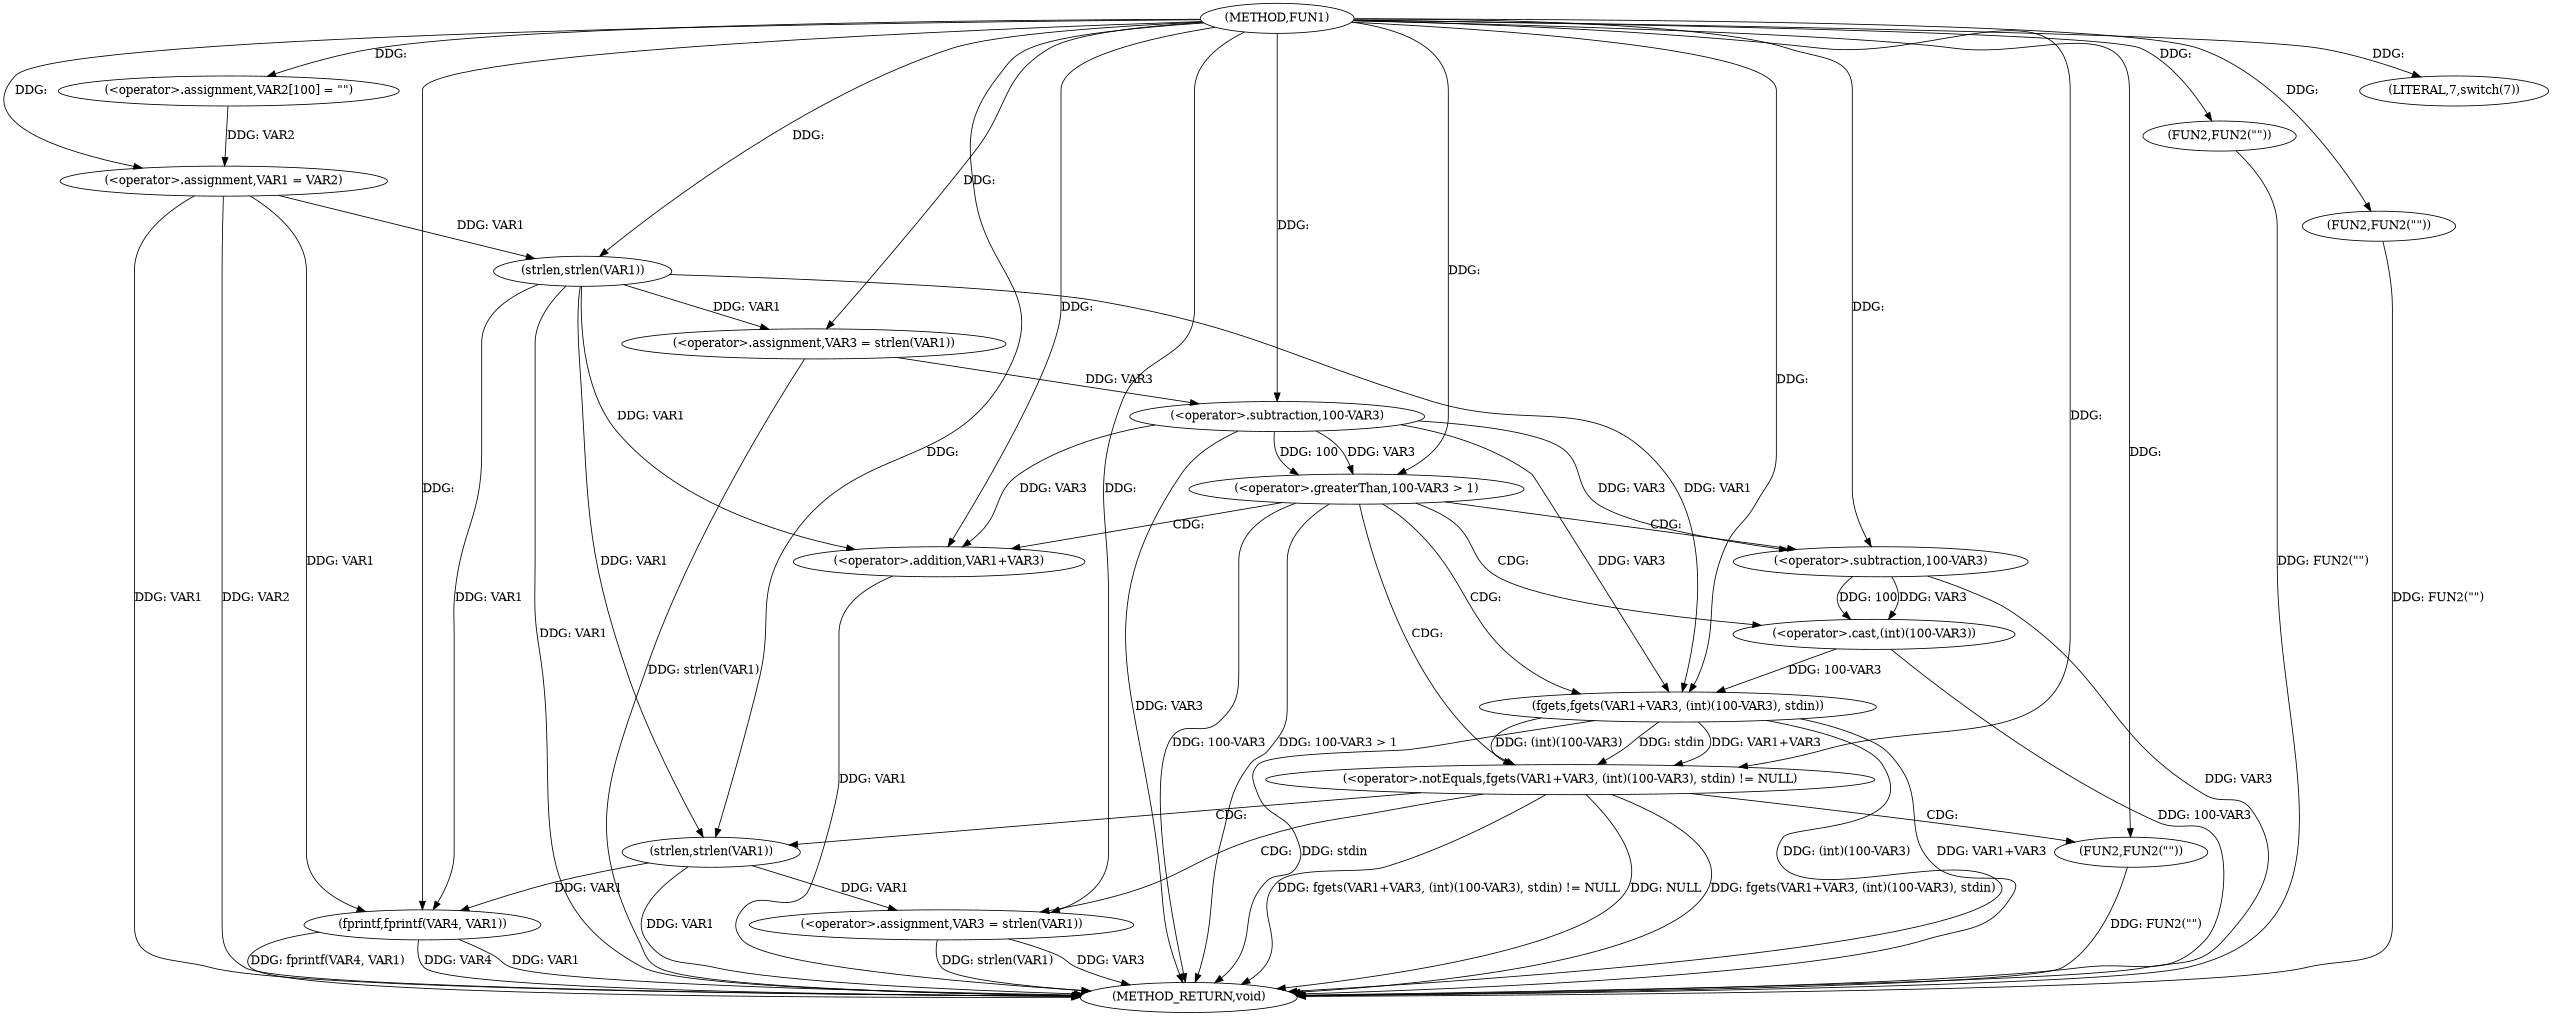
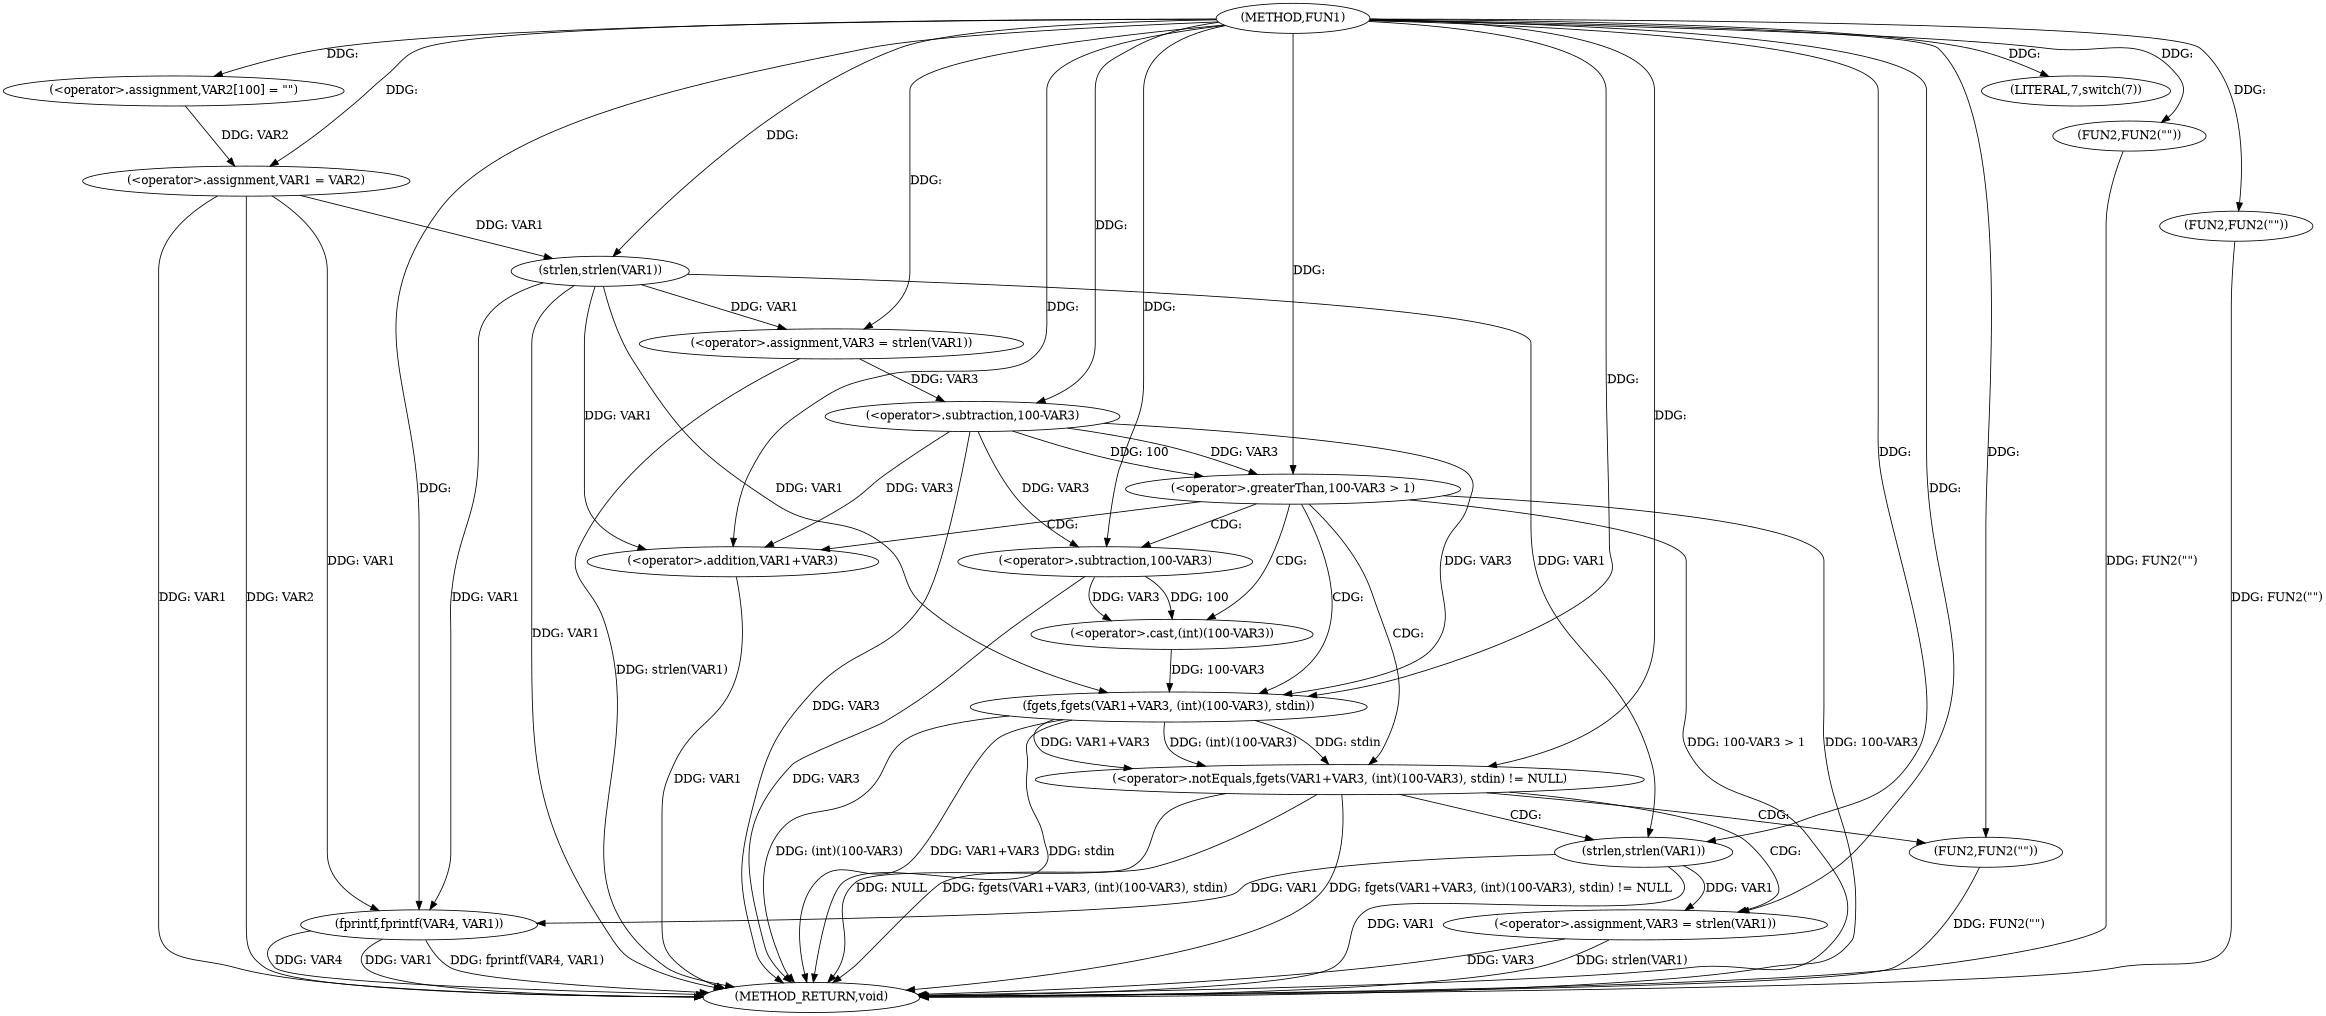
(2073, 968) -> none
